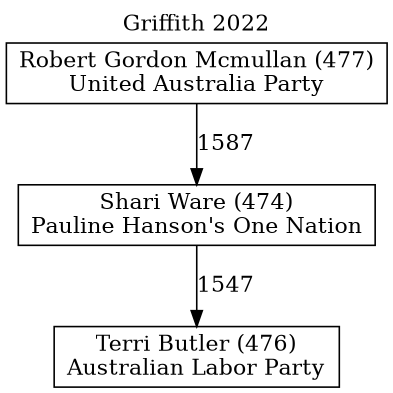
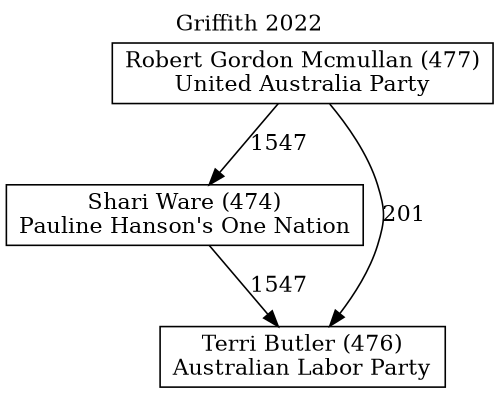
(226, 144) -> (280, 144)
none -> (383, 207)
